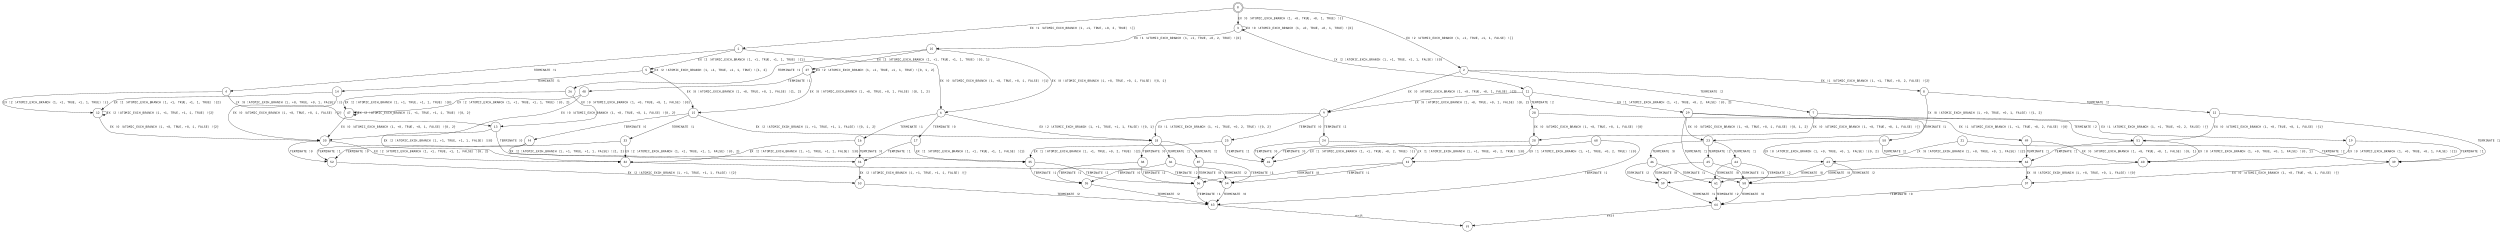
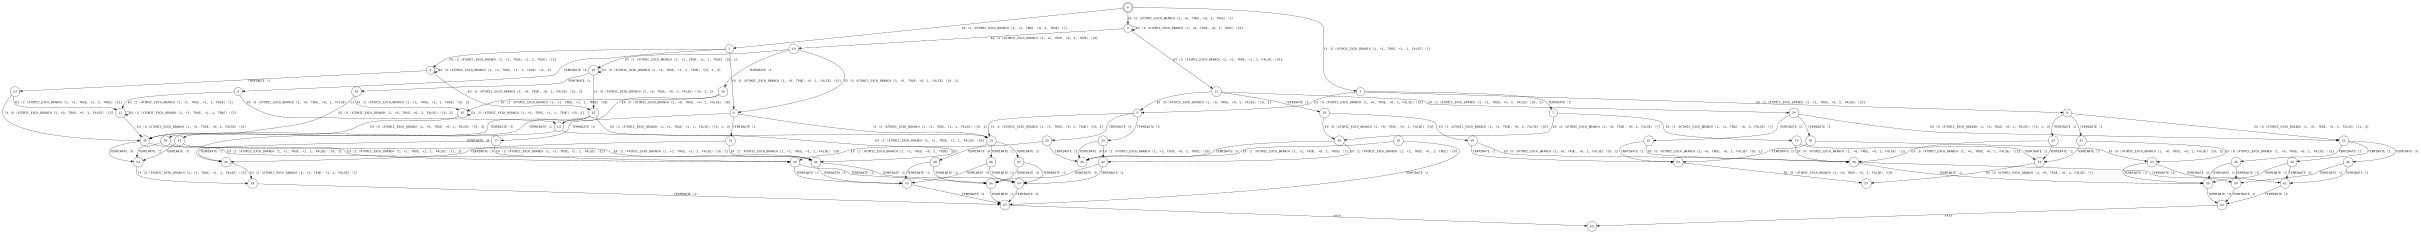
none -> (2077, 124)
(2186, 139) -> (1963, 143)
(1694, 165) -> (2029, 180)
none -> (843, 180)
(1873, 194) -> none
